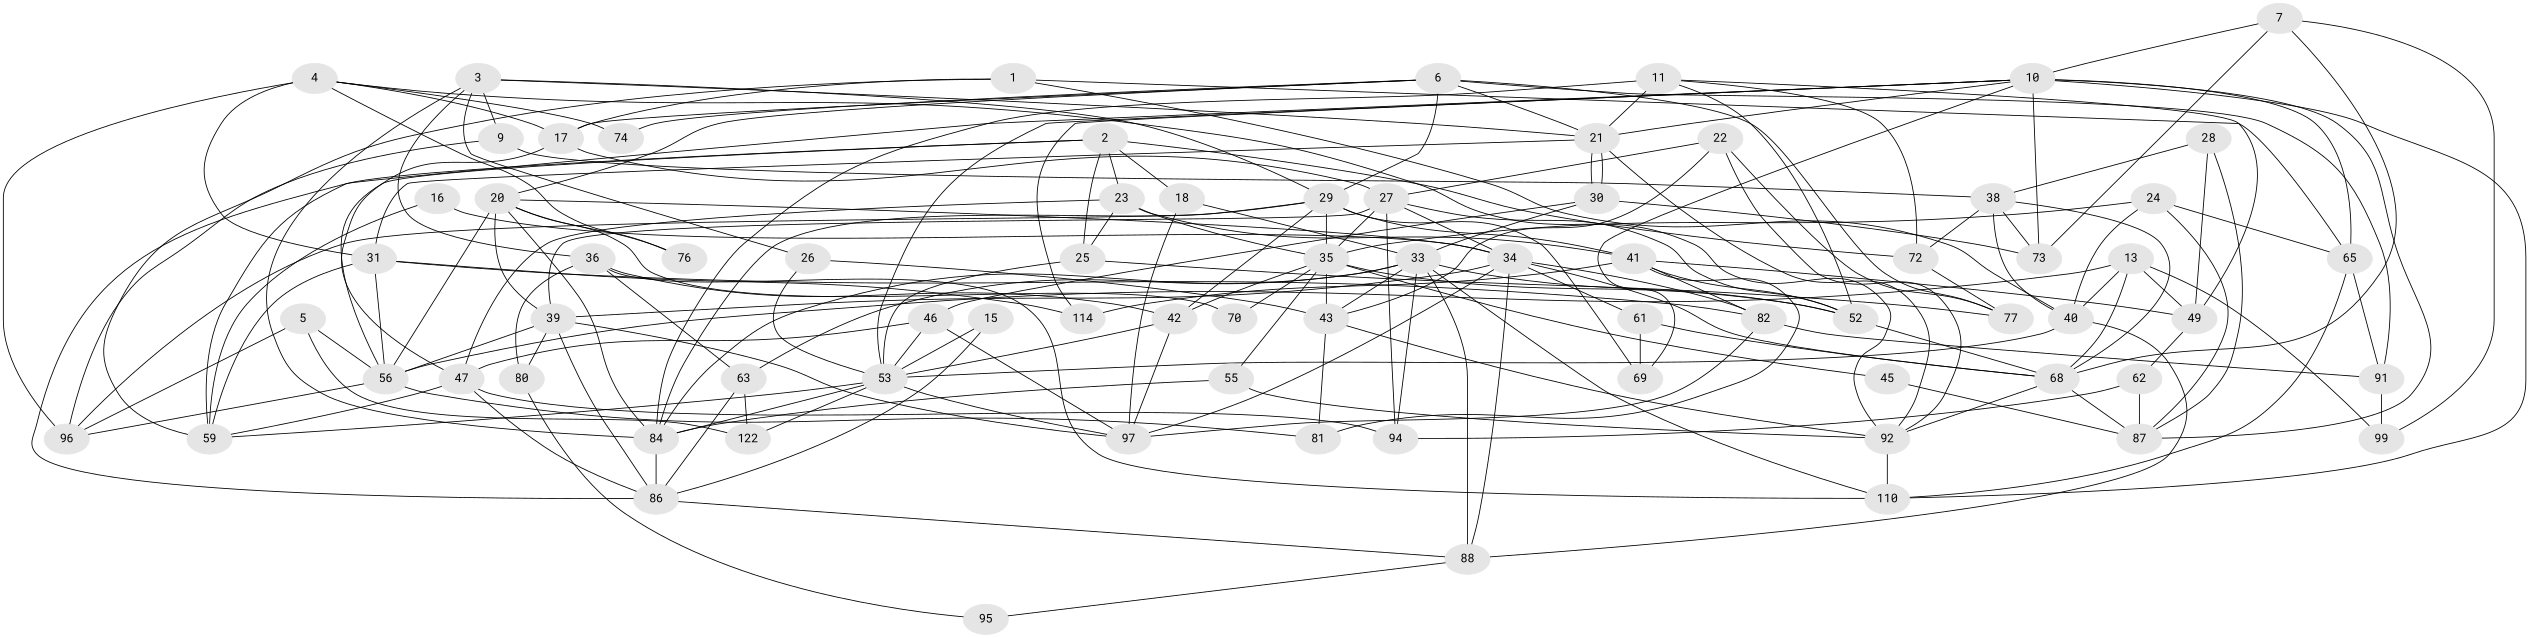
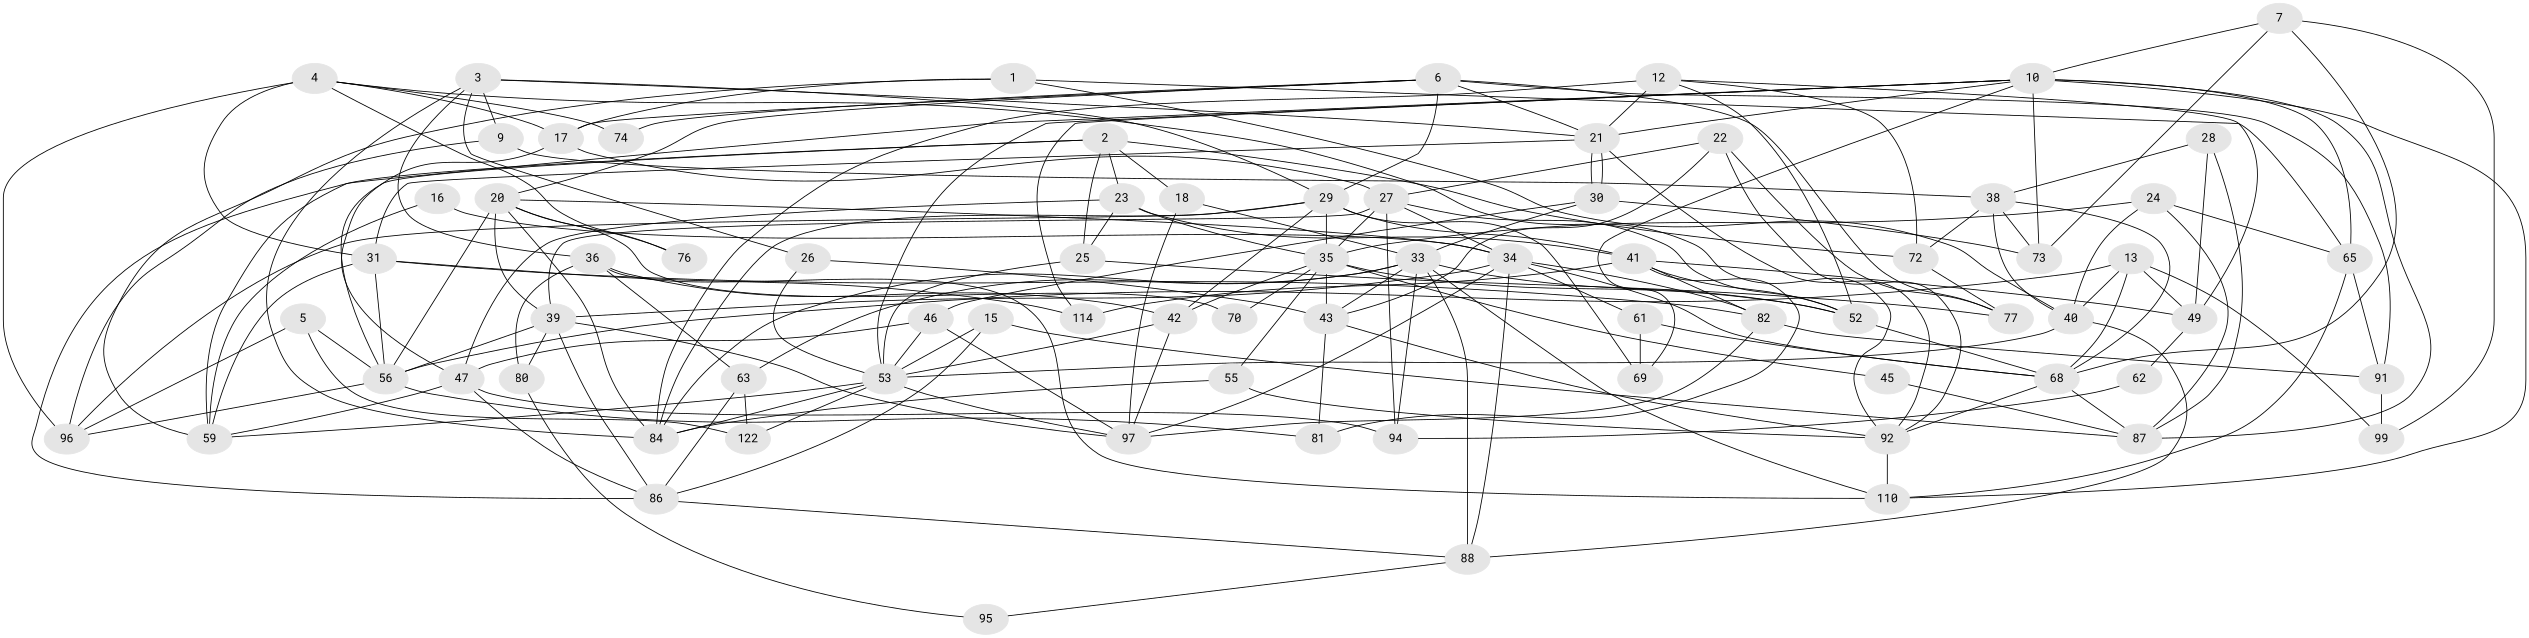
(1659, 78) -> (1659, 78)
(2139, 409) -> (1563, 390)
(656, 469) -> none
